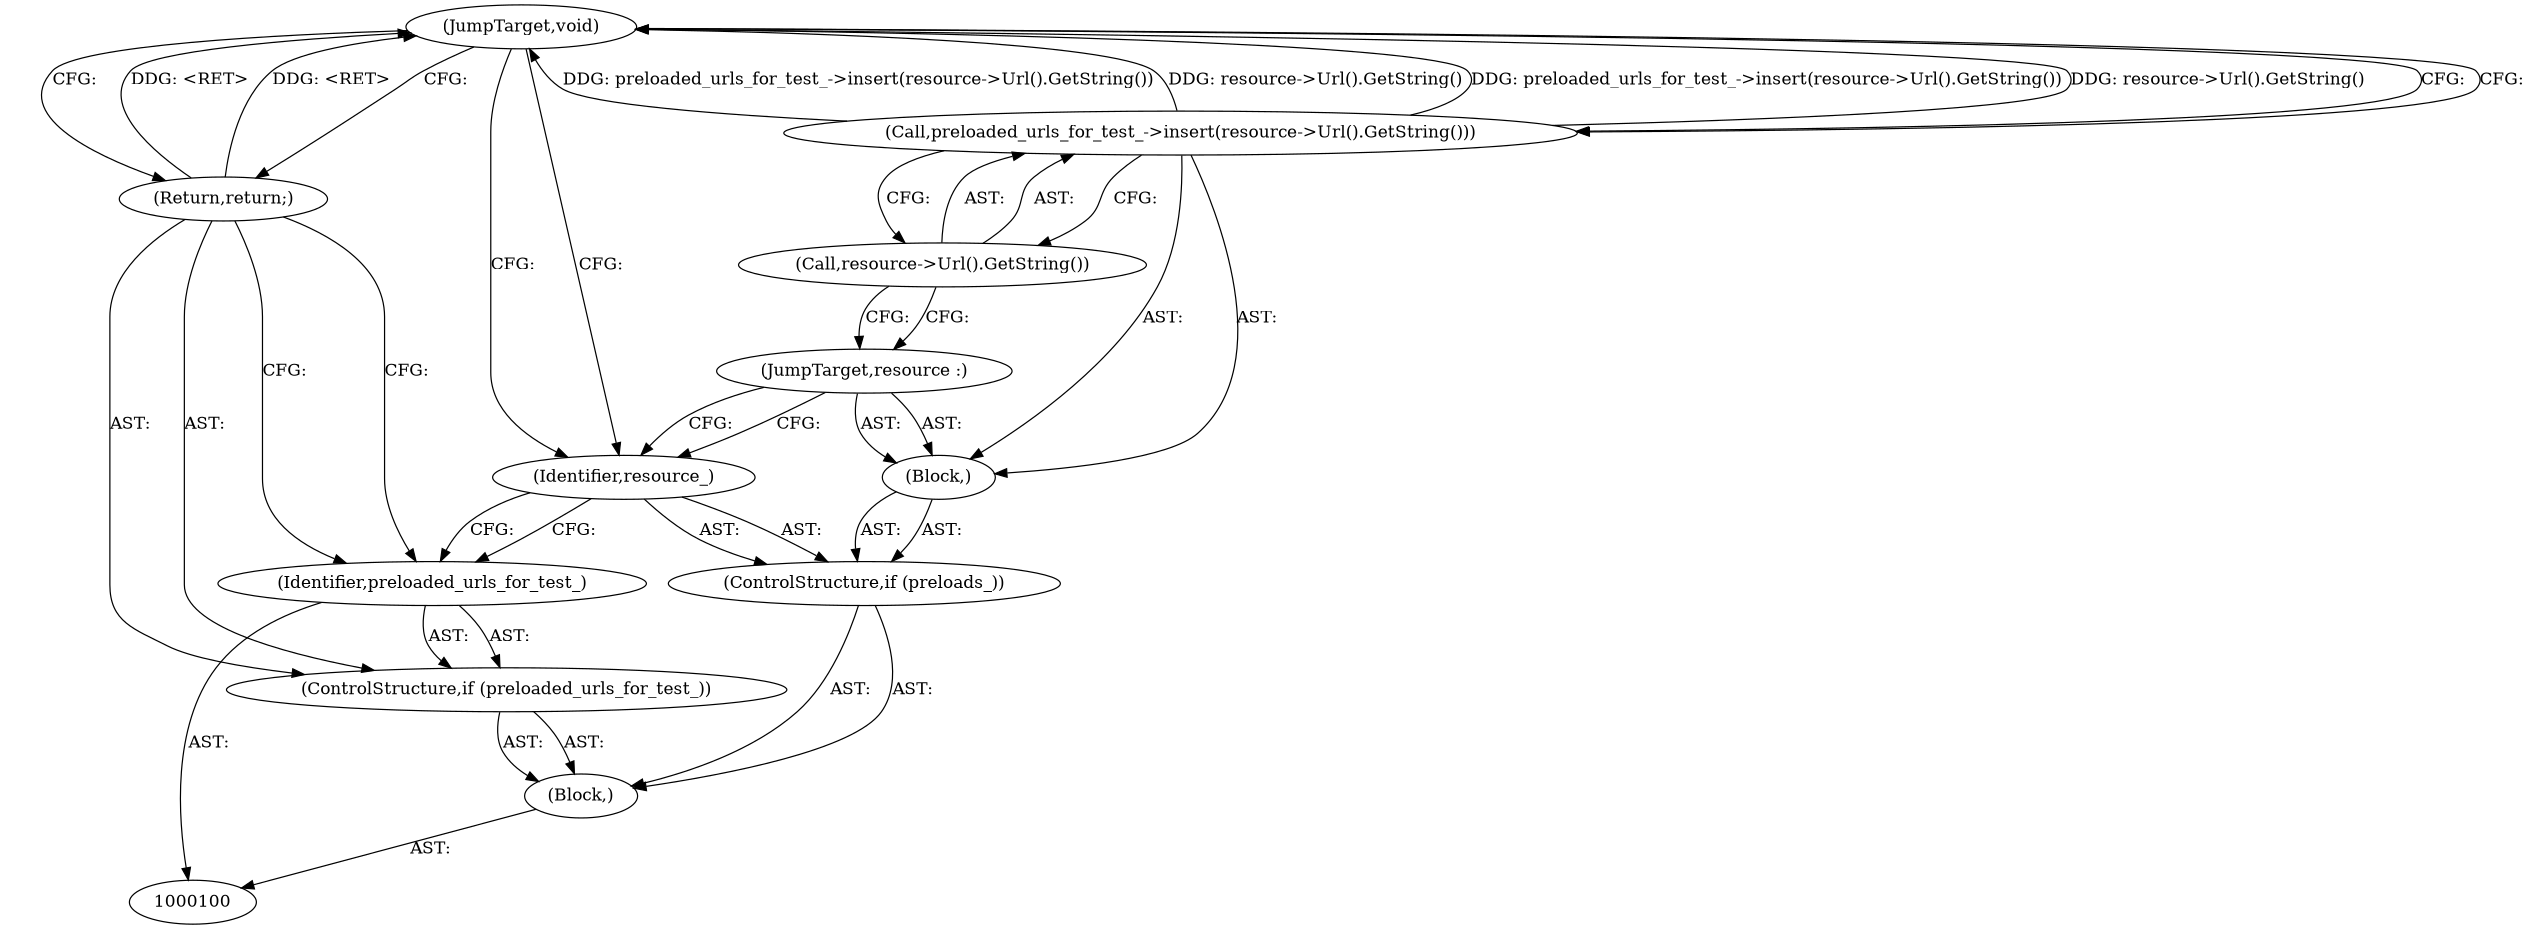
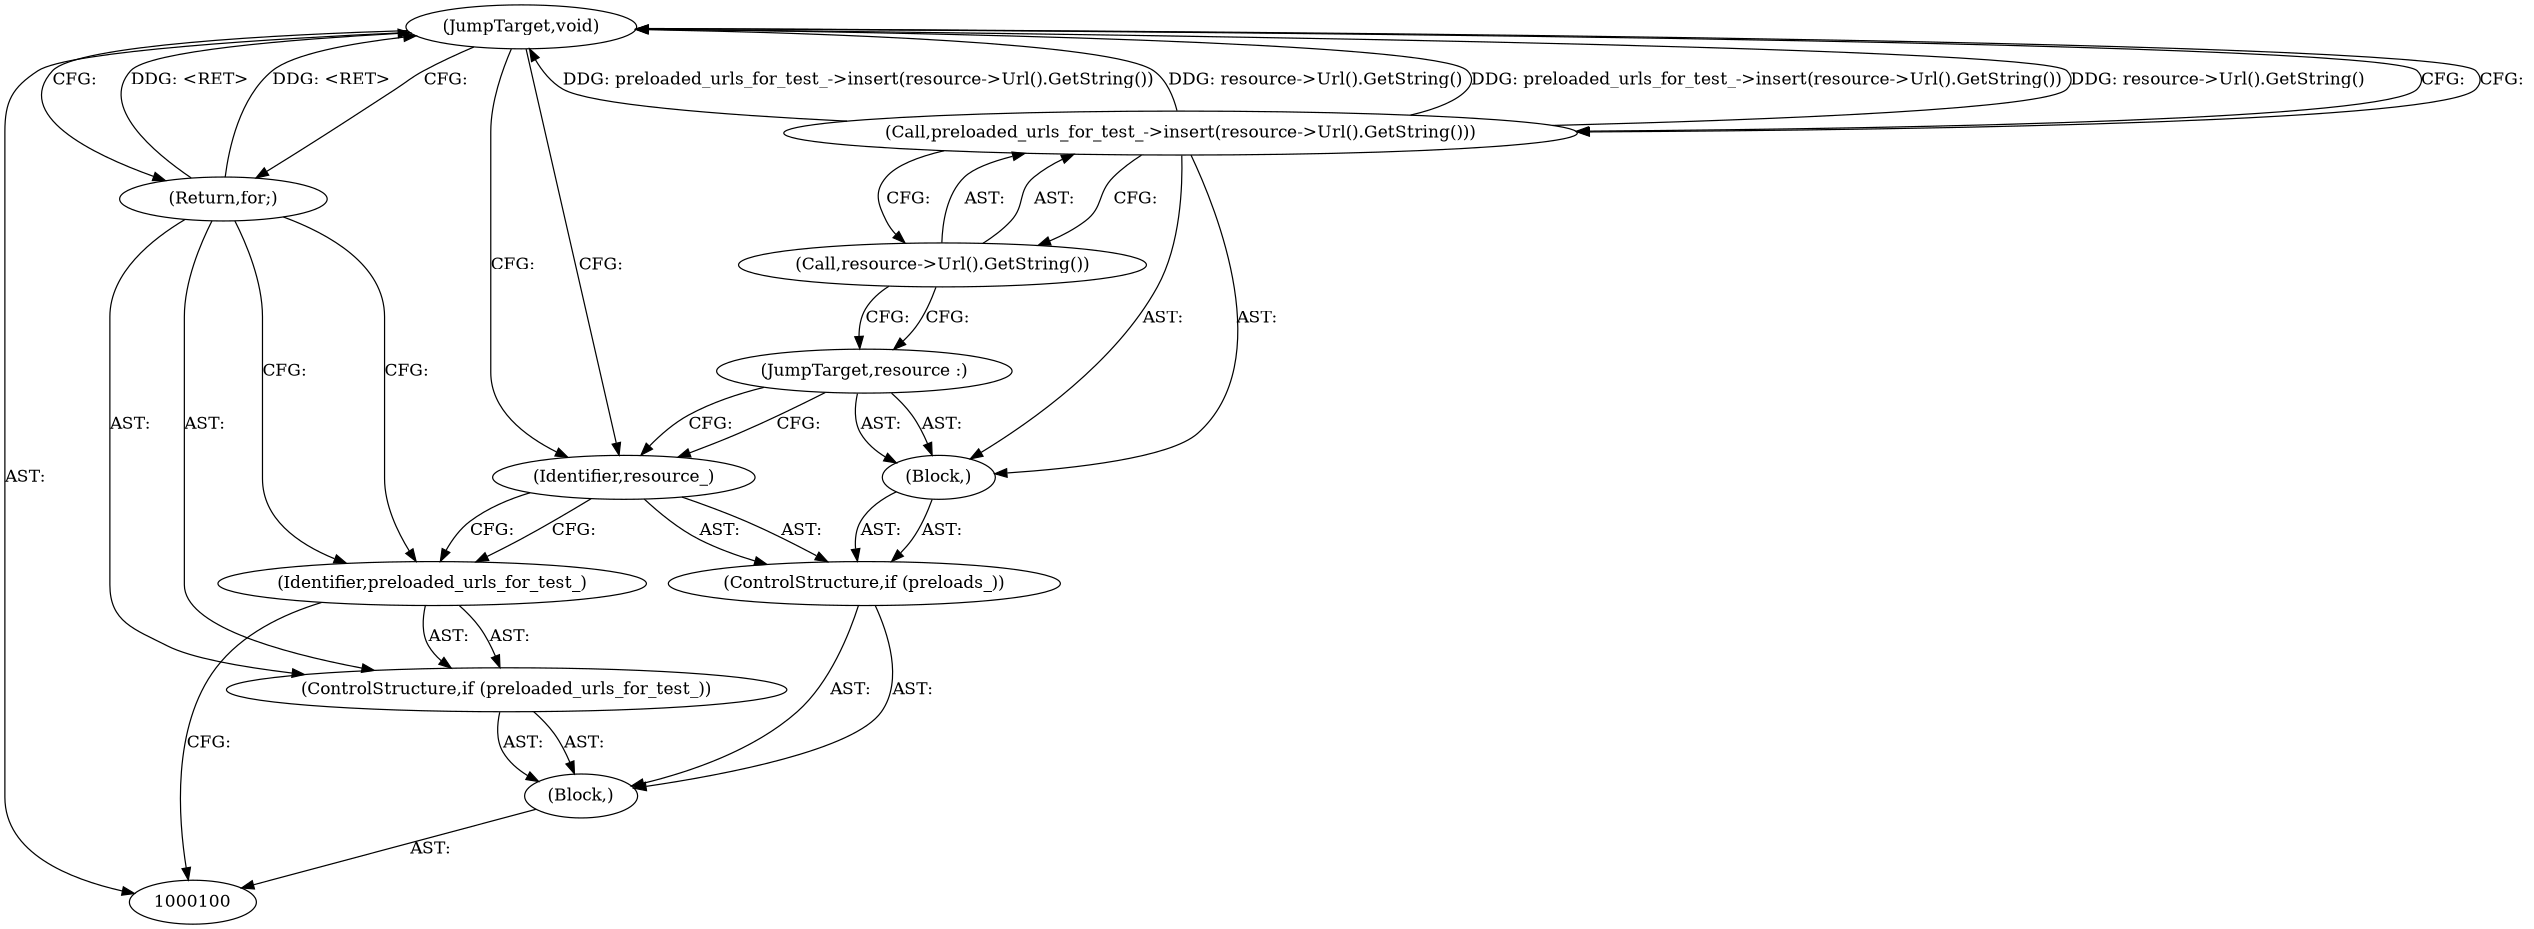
(223, 199) -> (223, 199)
none -> (5, 321)
(212, 743) -> (212, 743)
